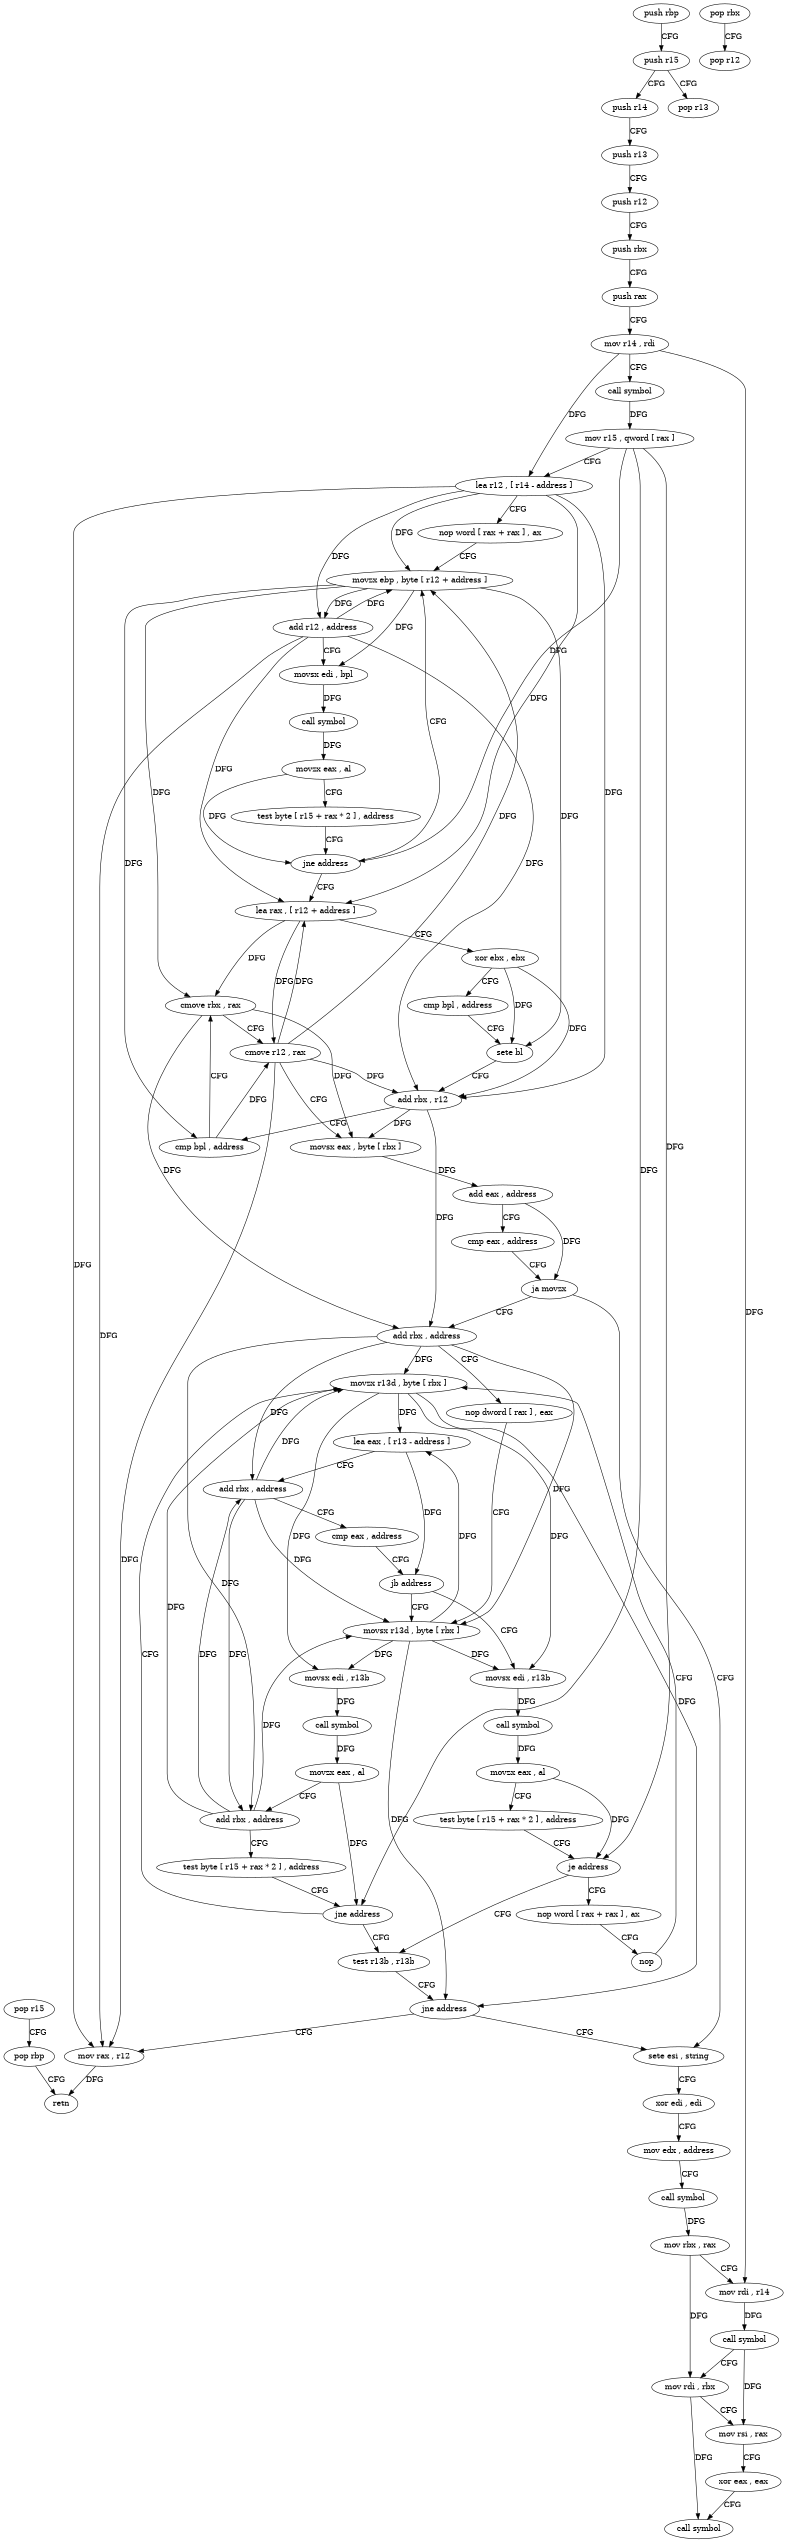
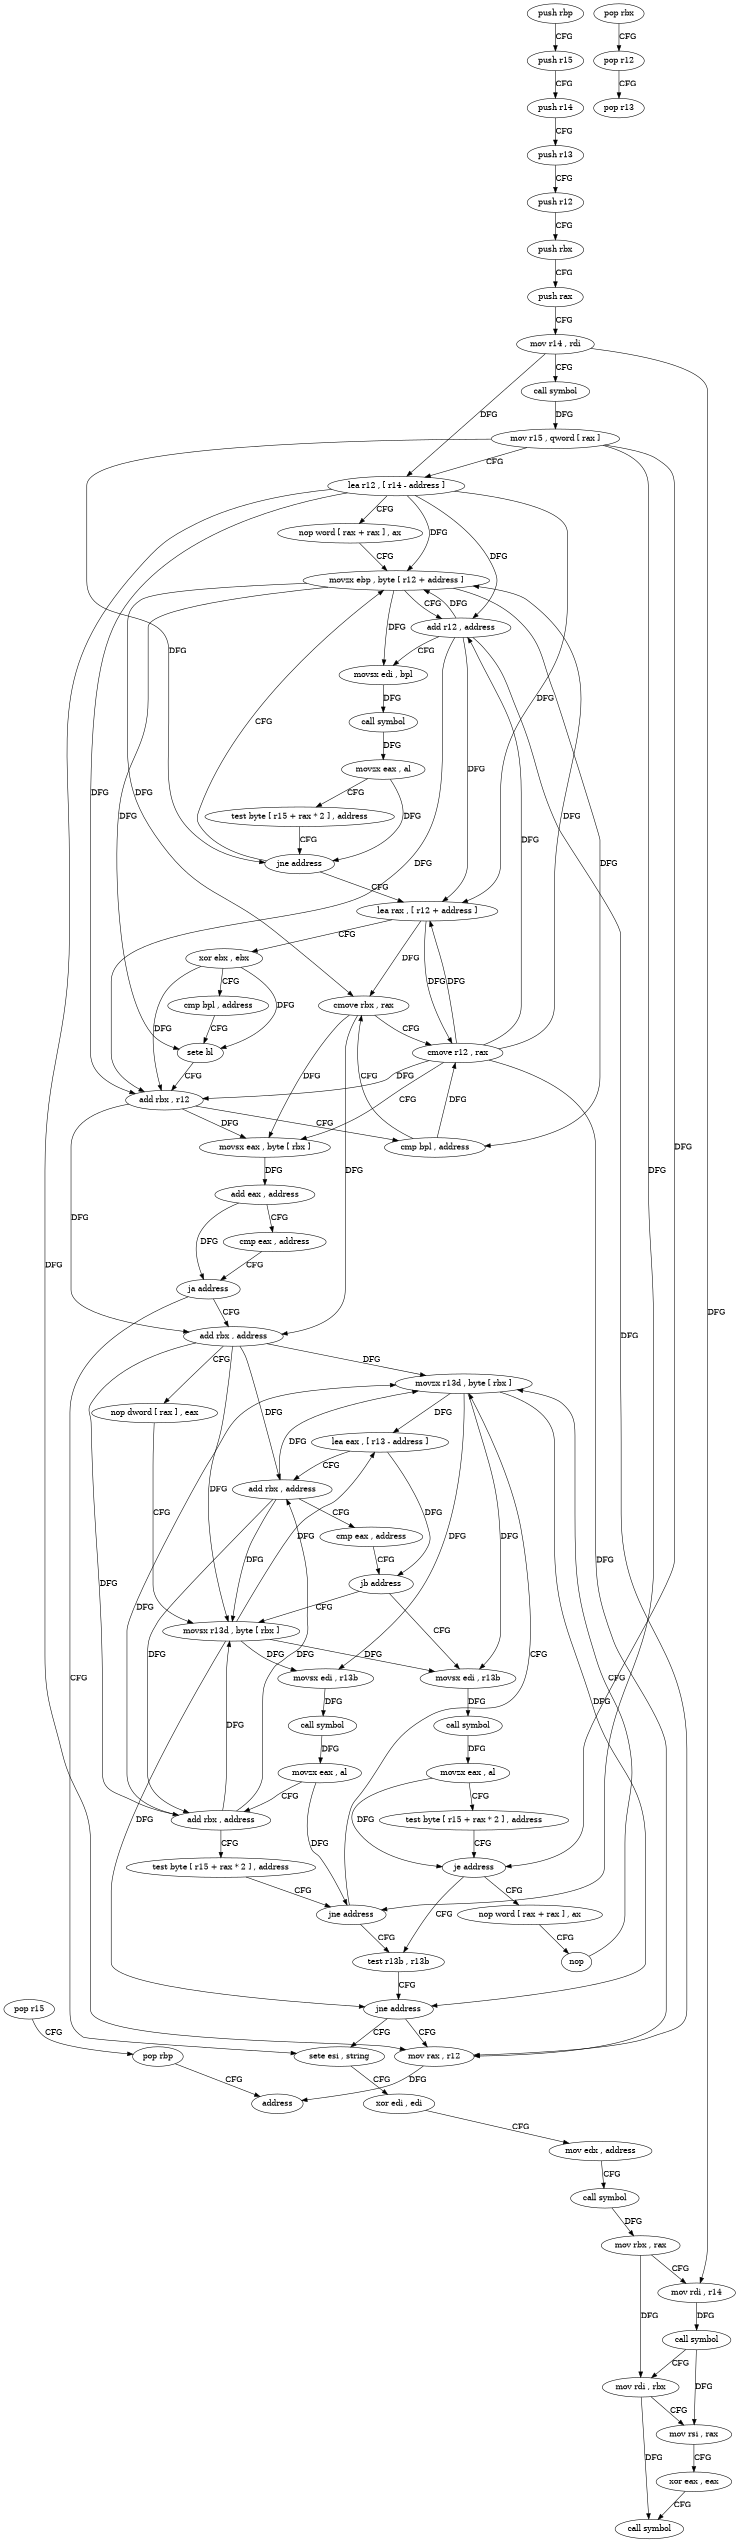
(676, 82) -> (619, 82)
(343, 604) -> (433, 604)
none -> (521, 848)
(549, 1289) -> (208, 1289)
(61, 2104) -> (277, 2104)
